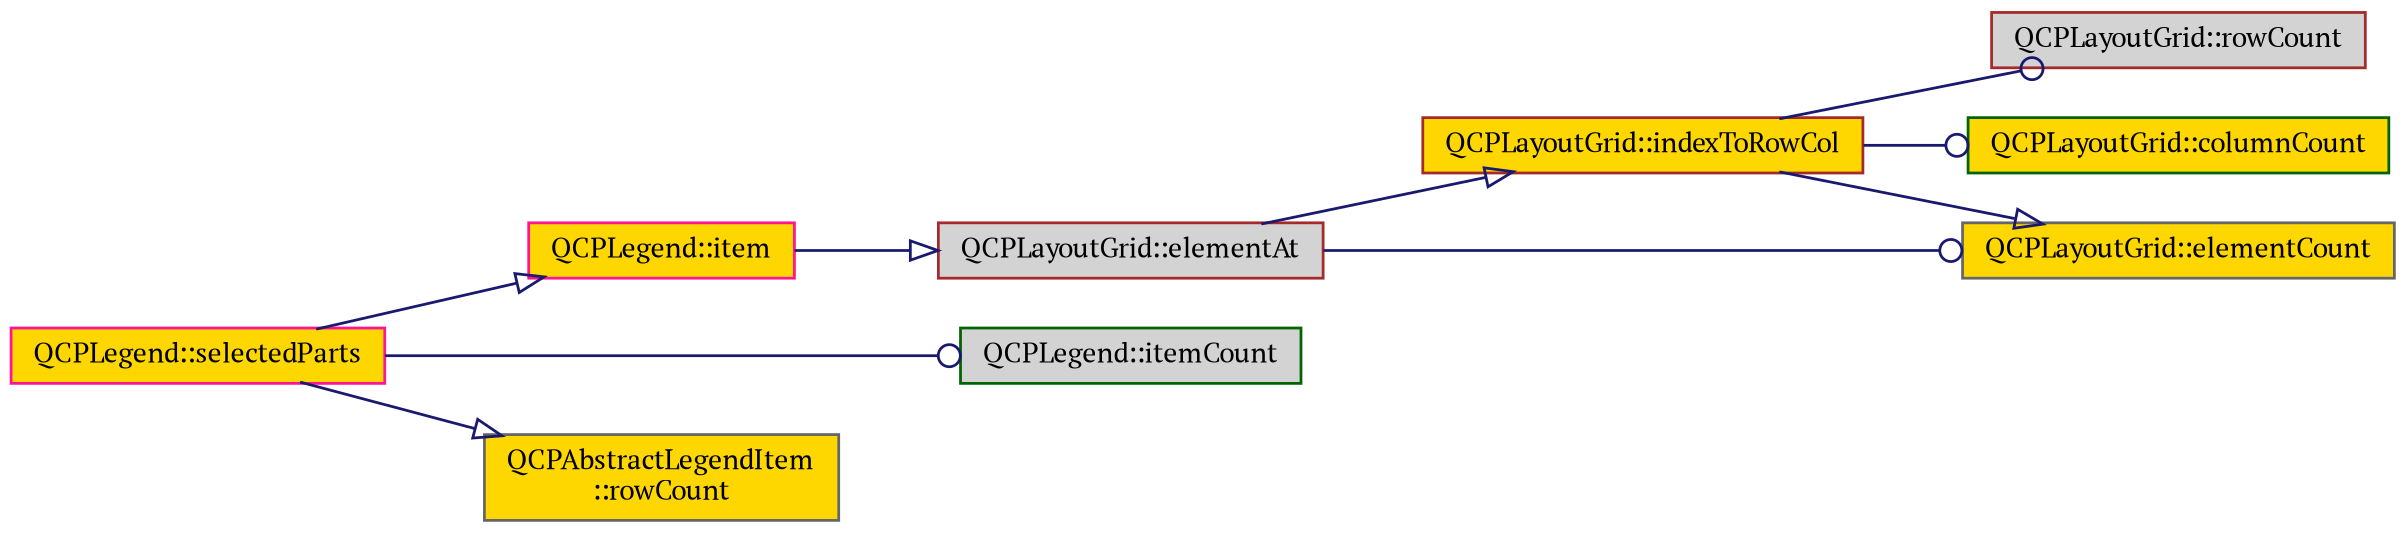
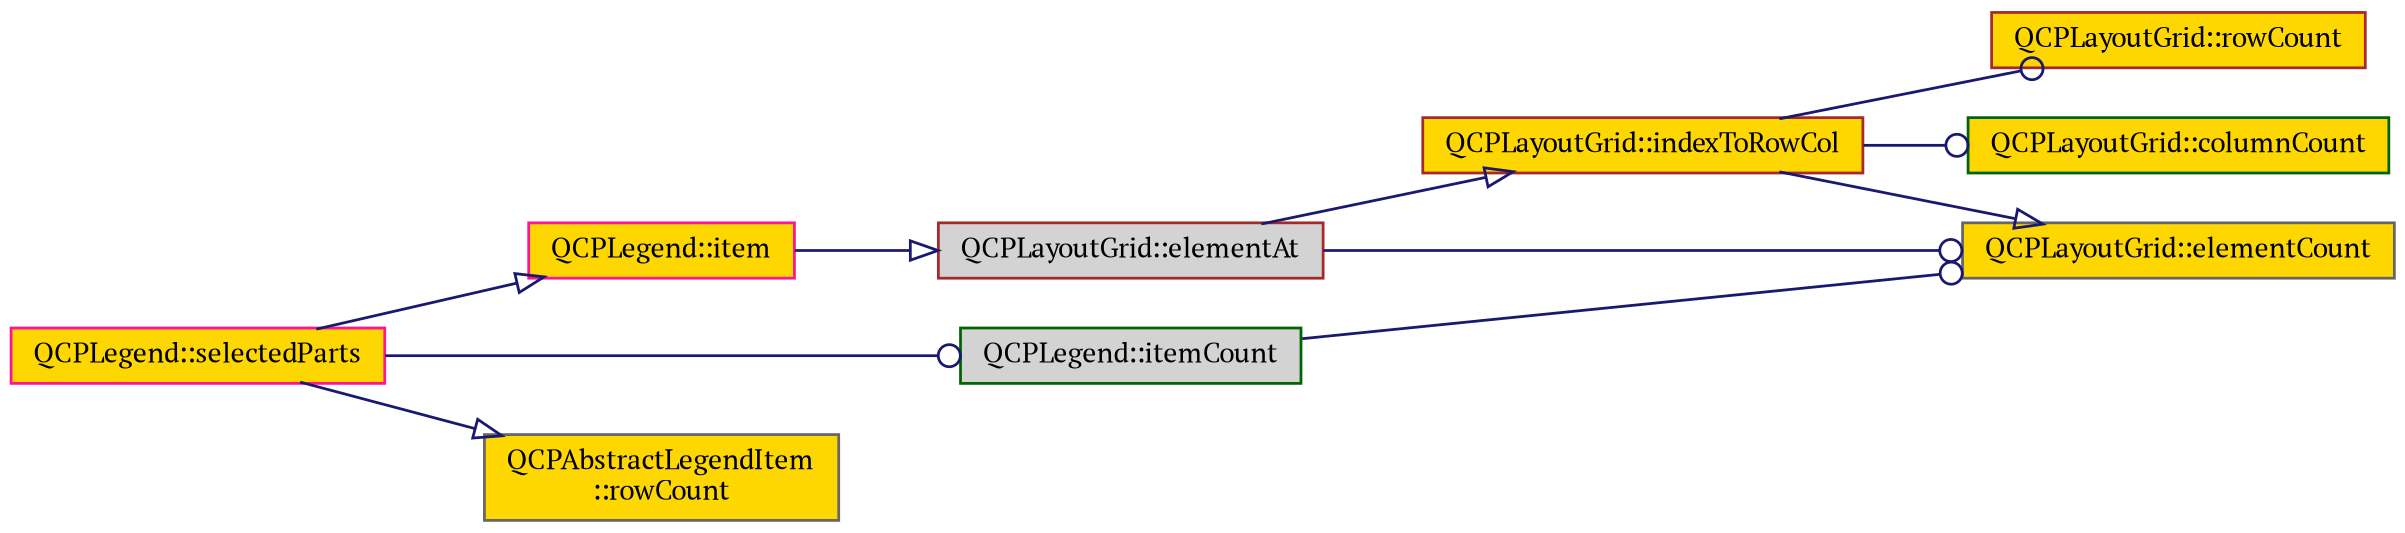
(2178, 40) -> (2178, 40)
none -> (1621, 306)
